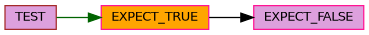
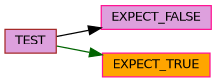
(225, 18) -> (73, 33)
